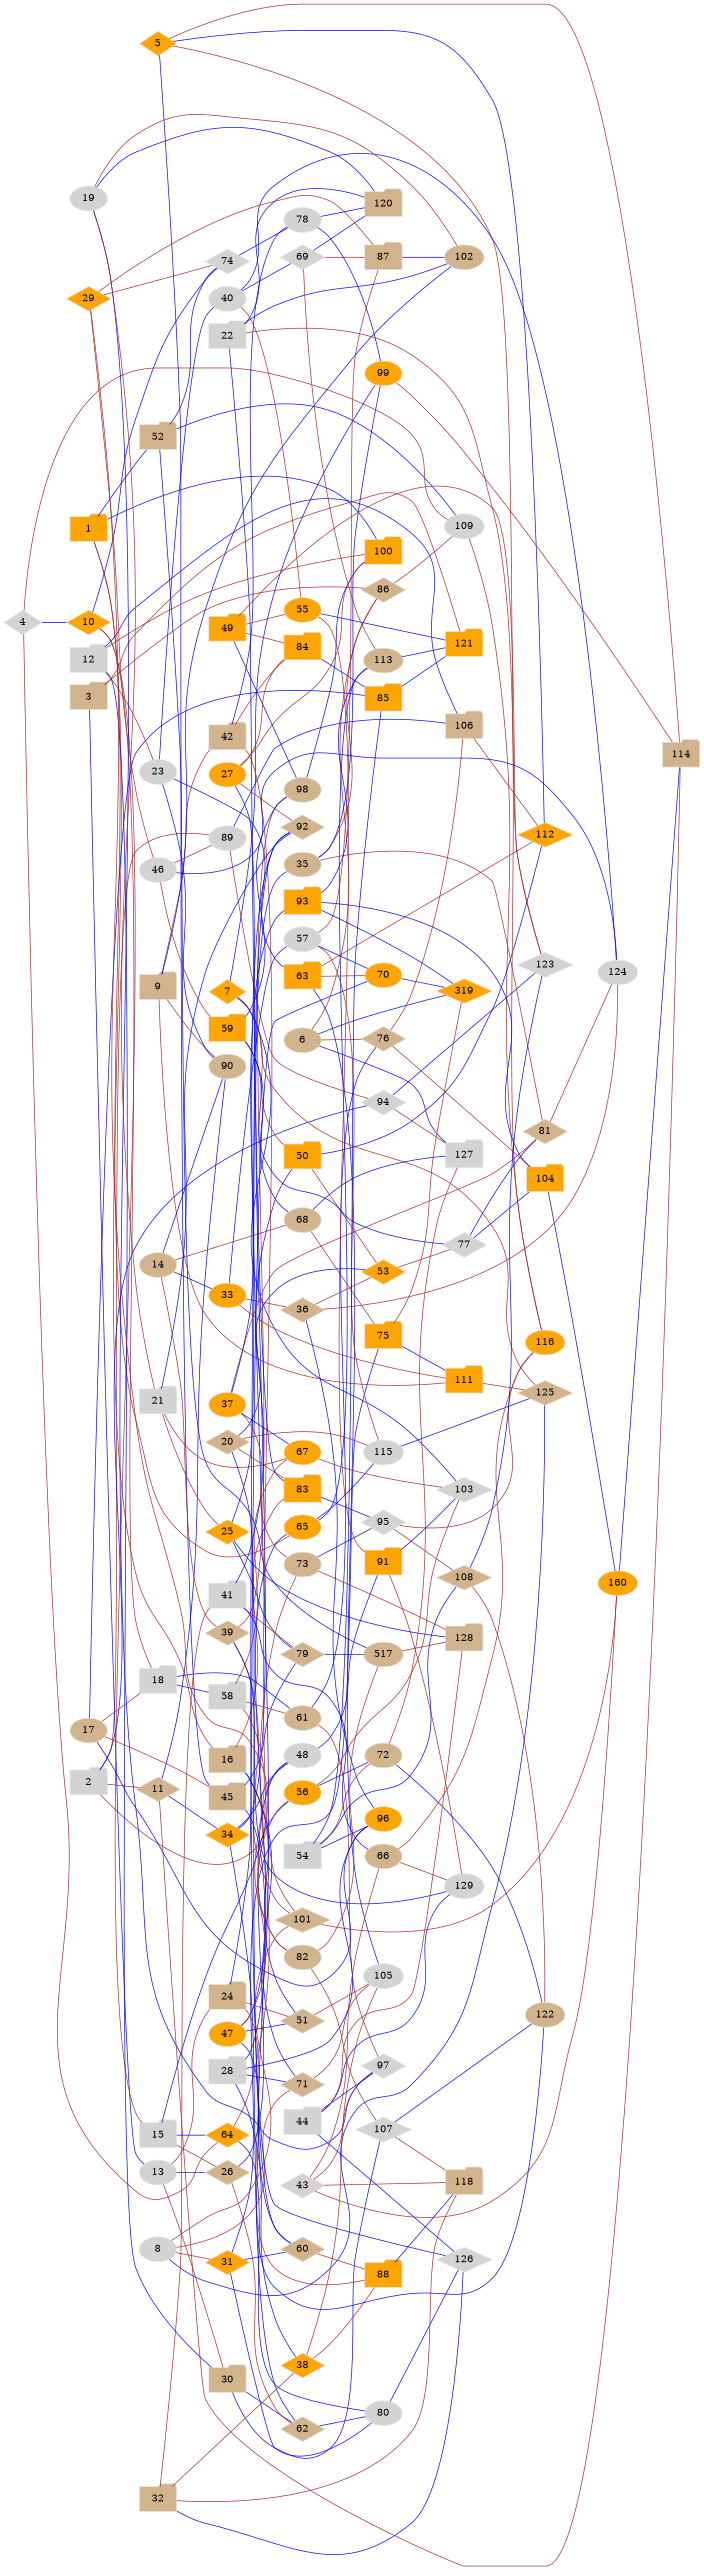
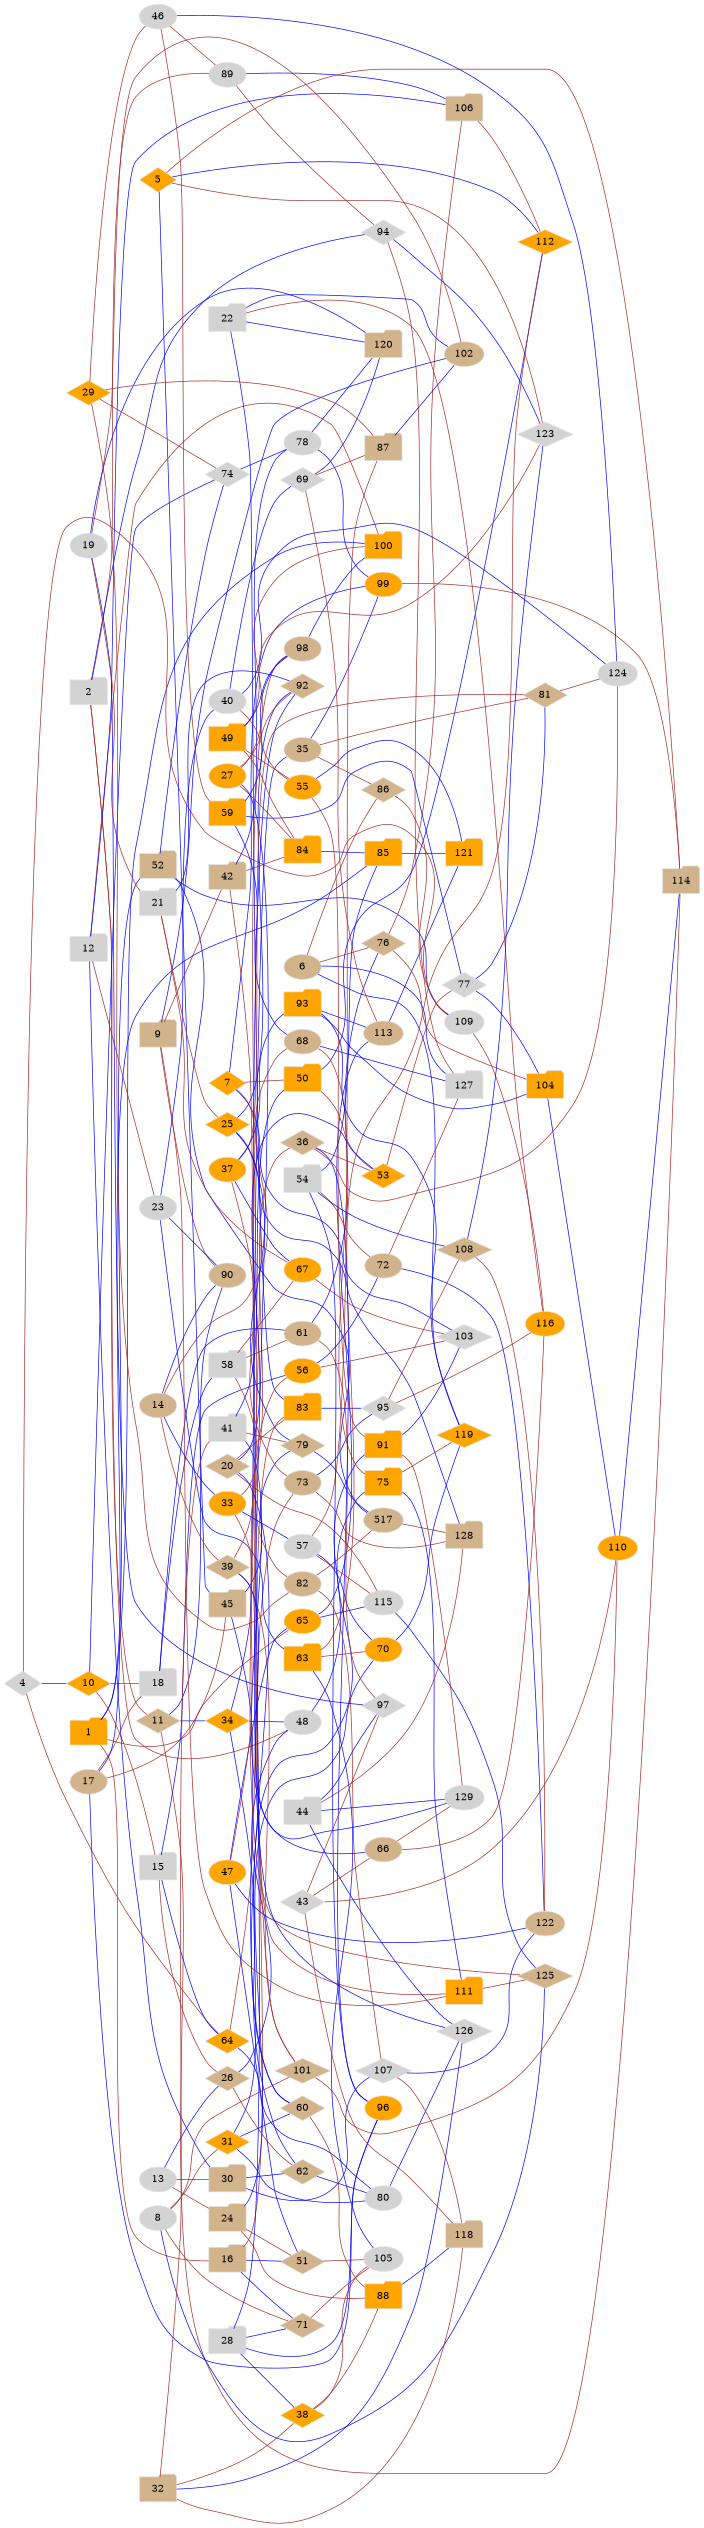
(89, 697) -> none
(464, 991) -> (464, 1435)
(618, 1583) -> (618, 1548)
